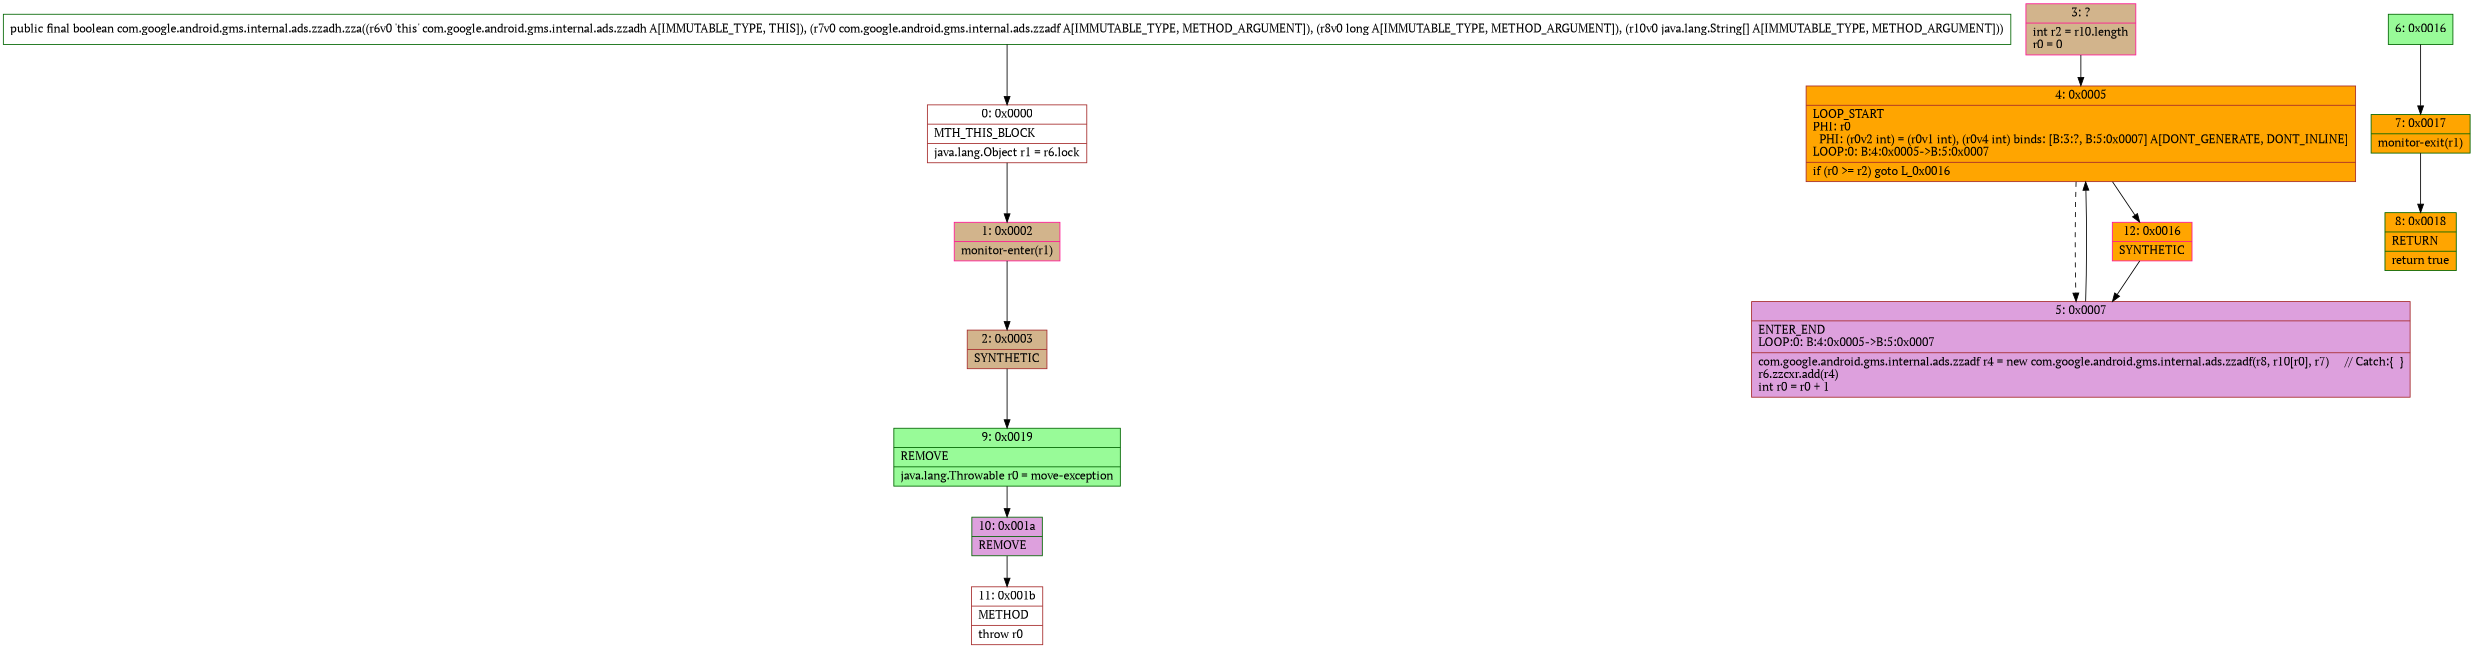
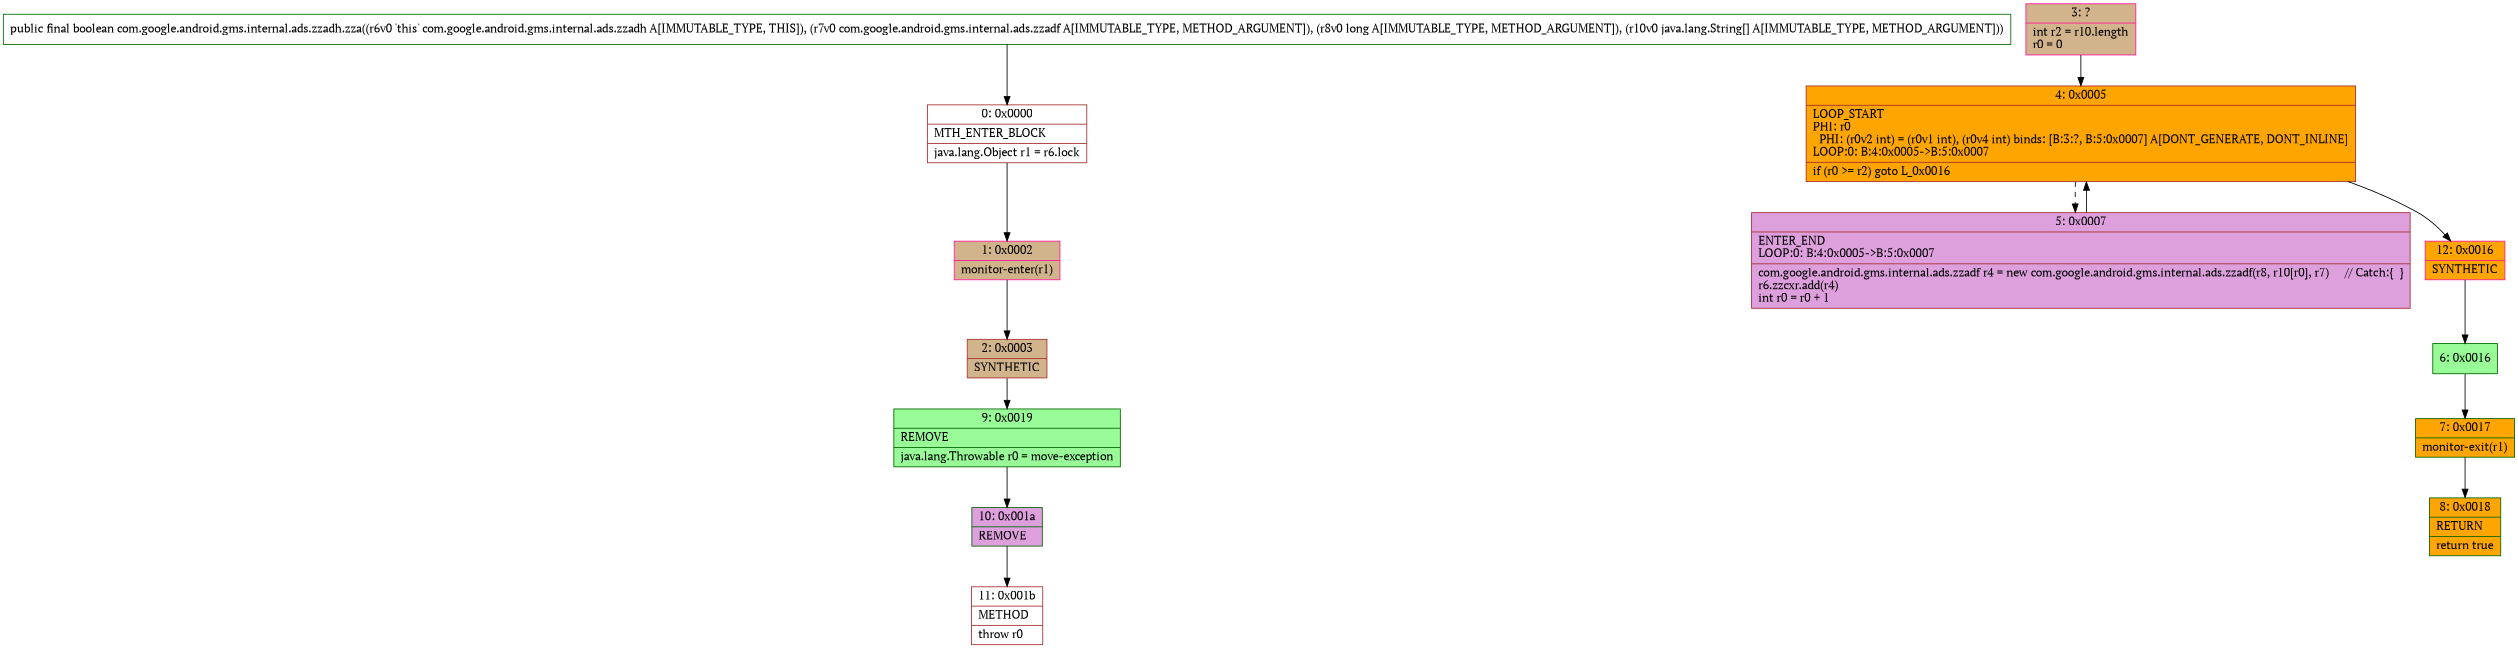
(985, 133) -> (990, 133)
(2128, 278) -> (2465, 307)
